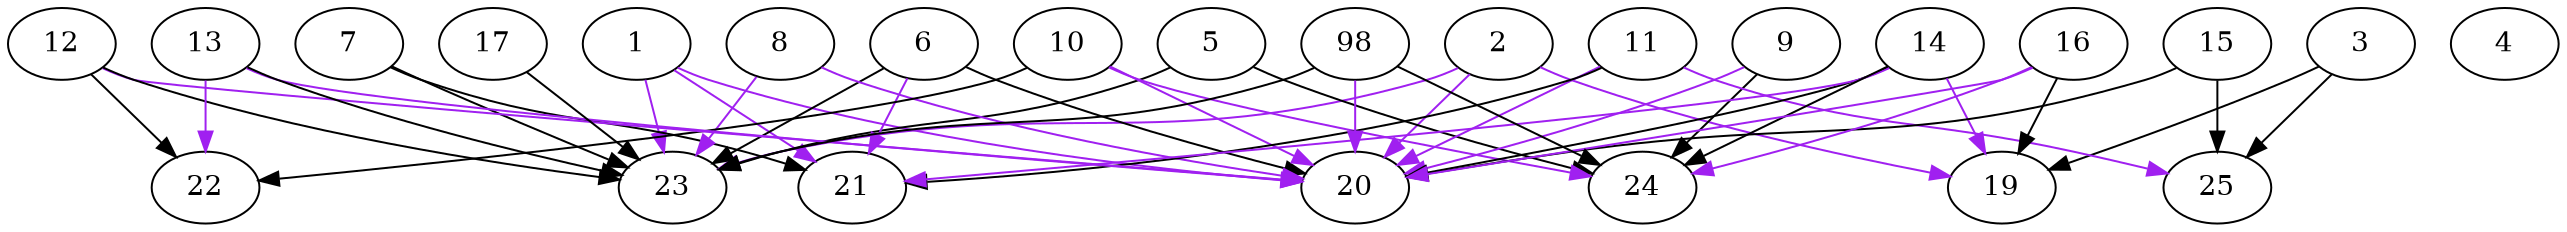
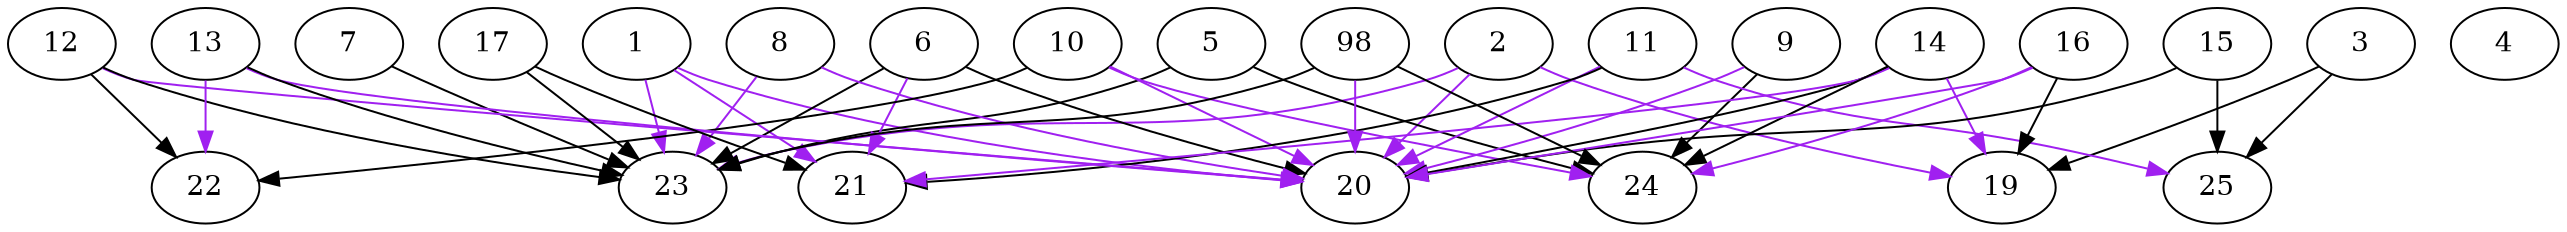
(587, 120) -> (641, 110)
